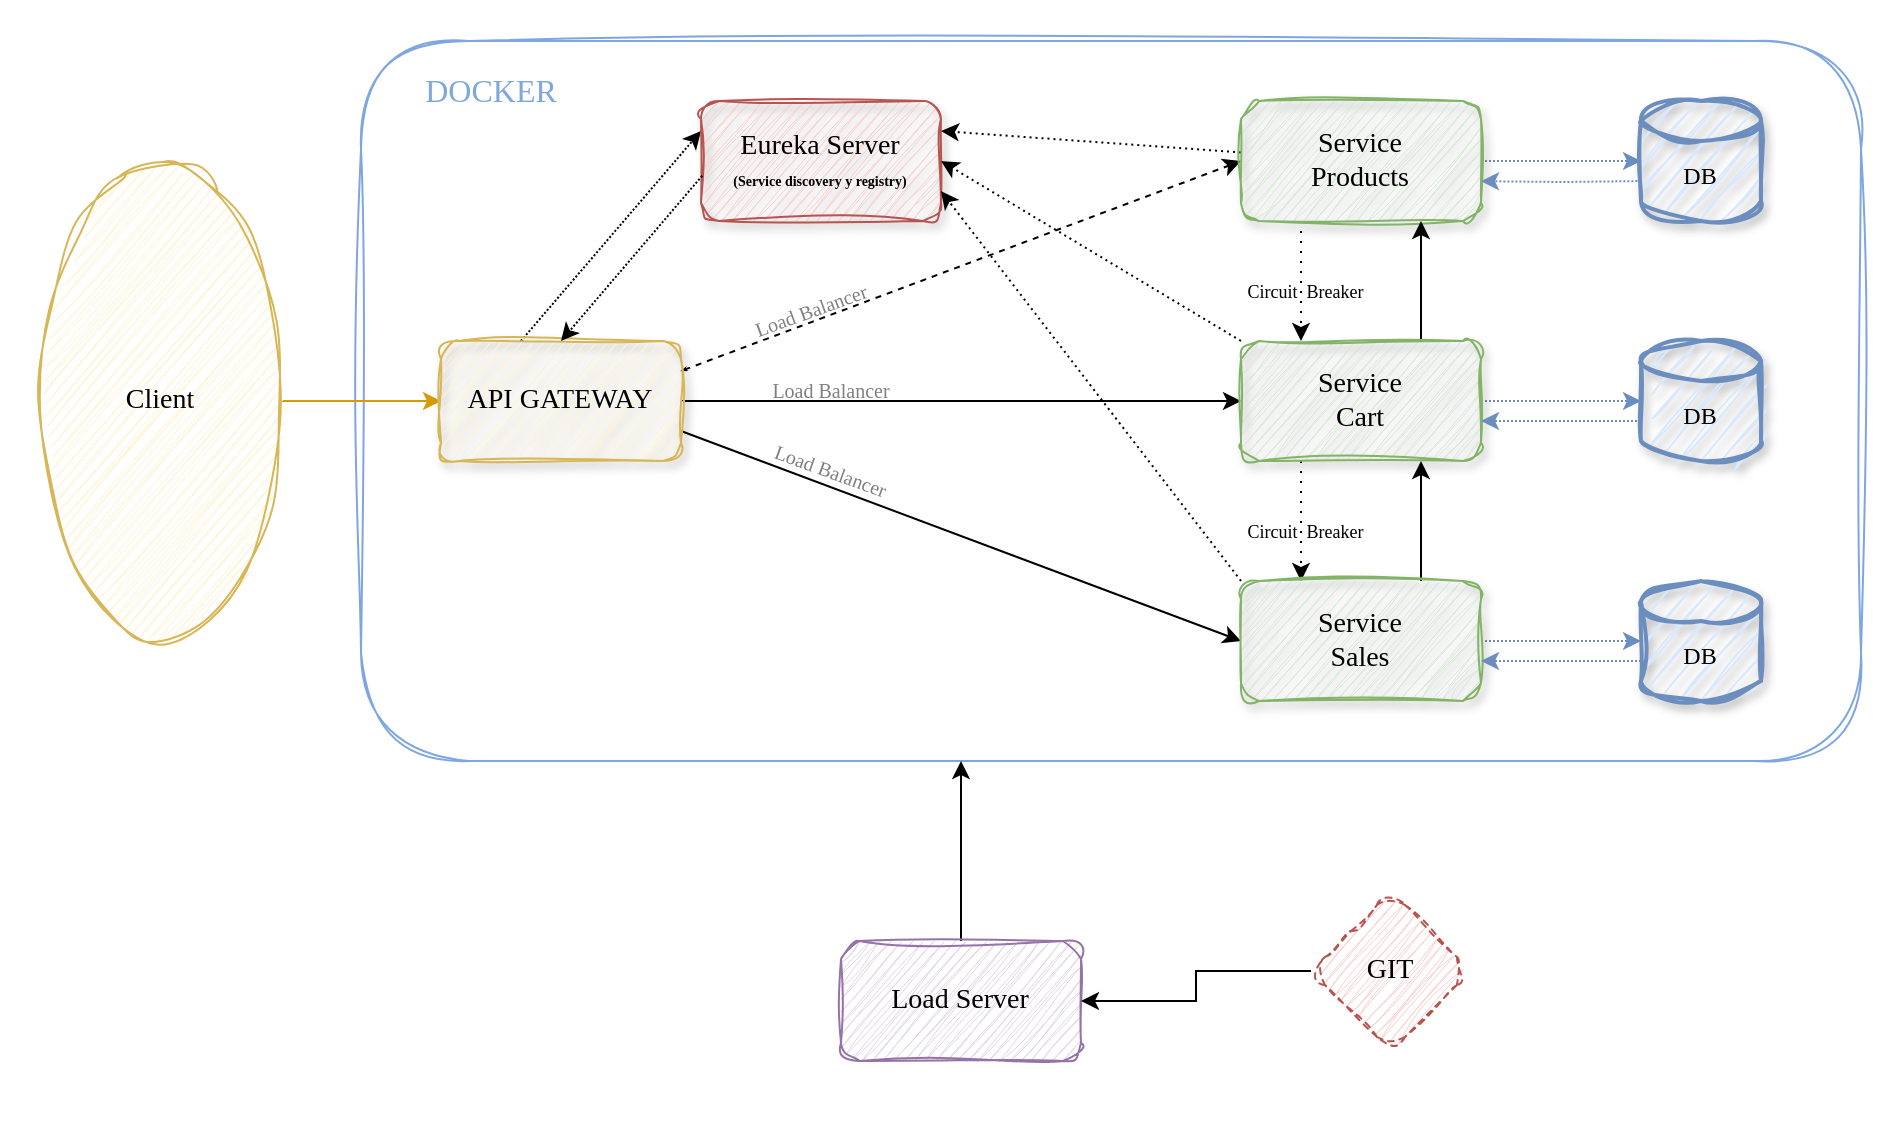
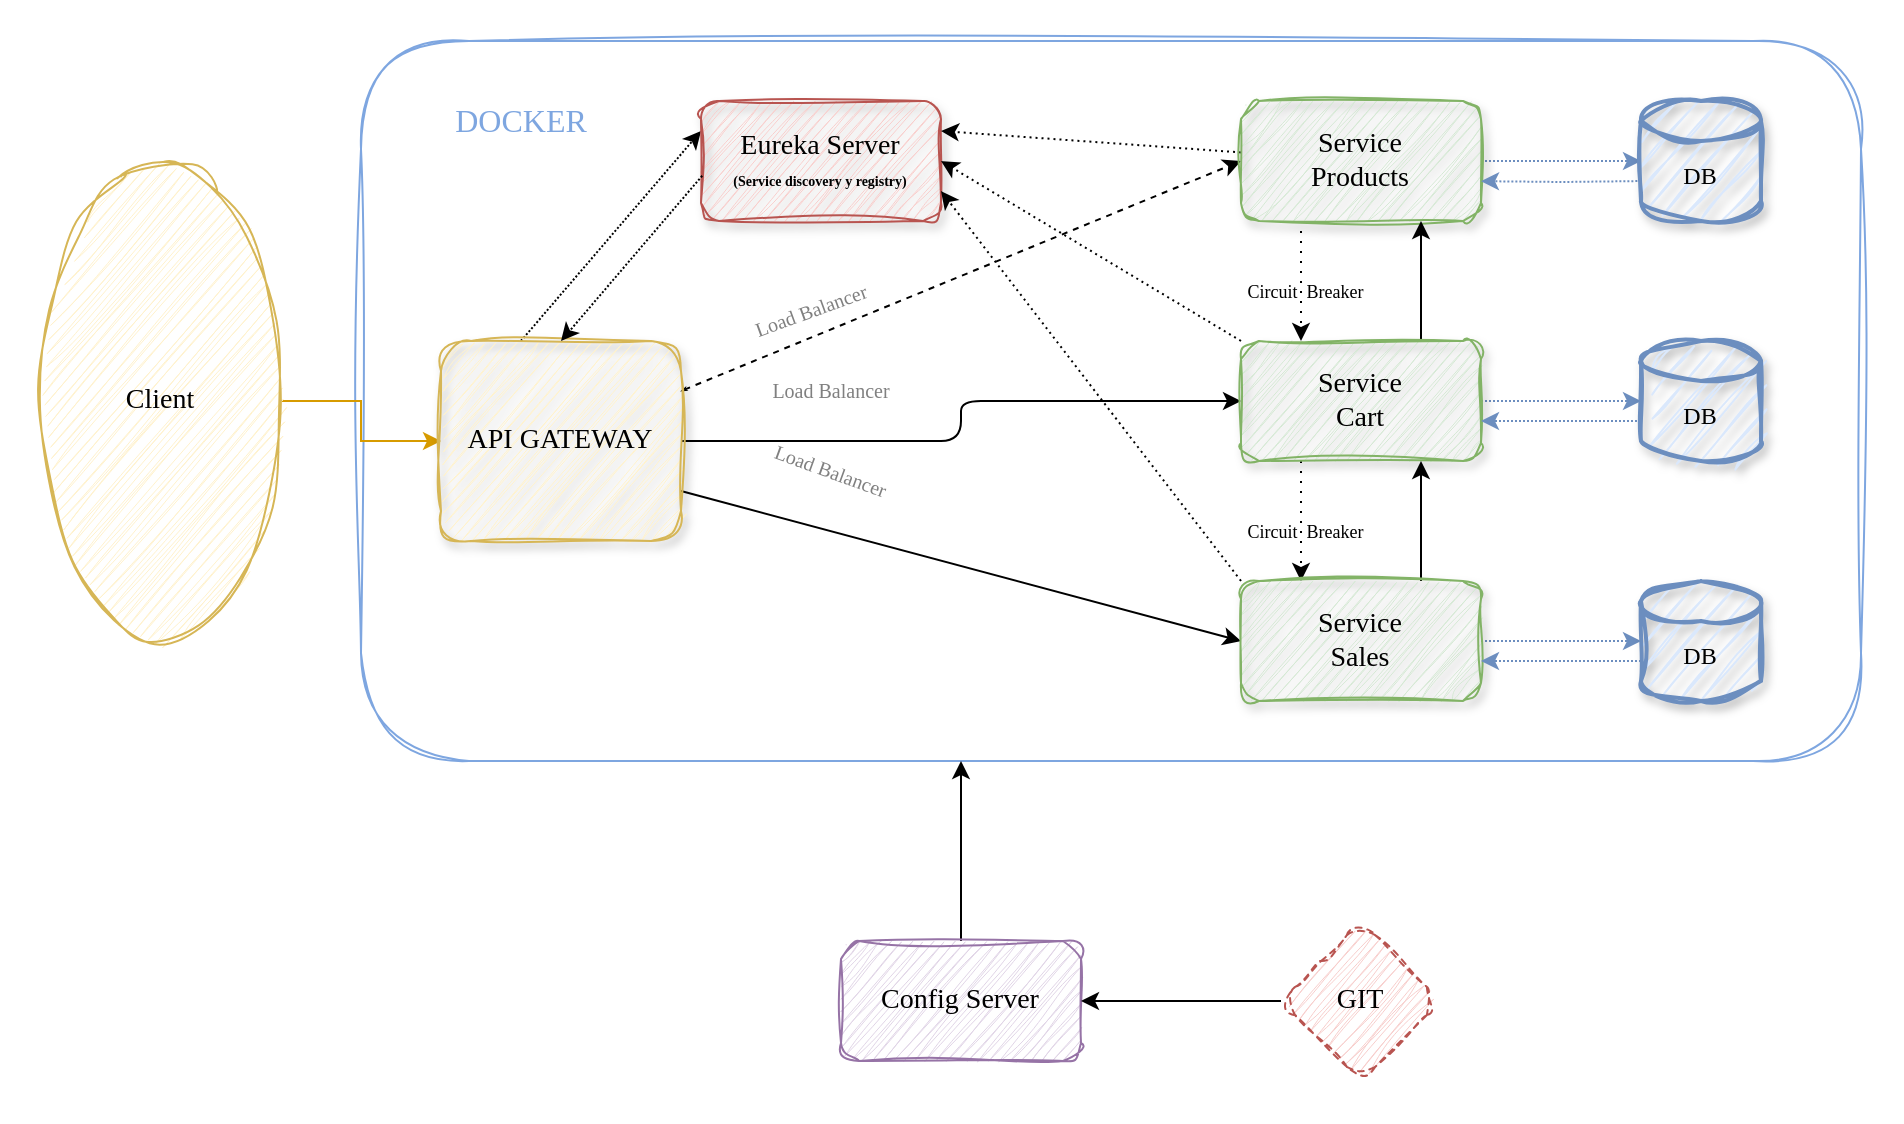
(491, 91) -> (521, 121)
(561, 401) -> (561, 441)
(1391, 971) -> (1361, 1001)
(961, 1001) -> (961, 1001)
